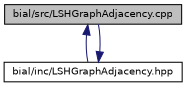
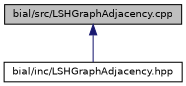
(100, 38) -> none
